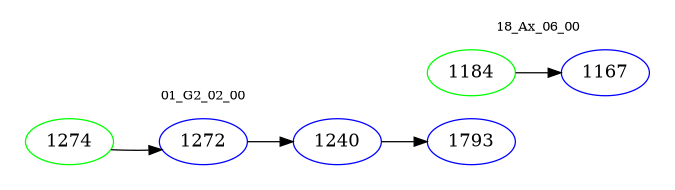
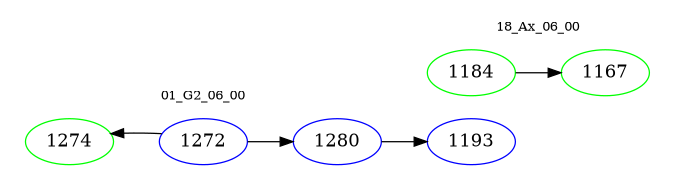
(605, 73) -> (605, 73)
(203, 96) -> (203, 96)
(337, 142) -> (337, 142)
(471, 142) -> (471, 142)
(130, 150) -> (143, 133)
